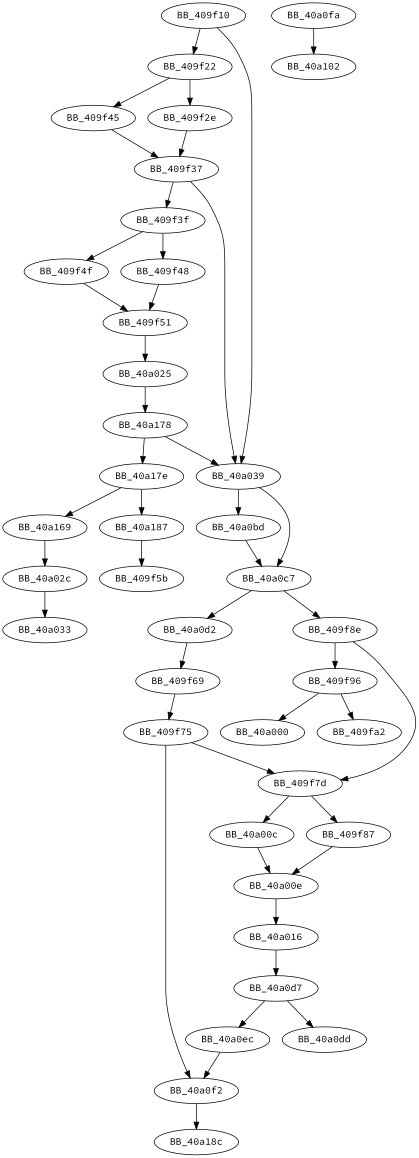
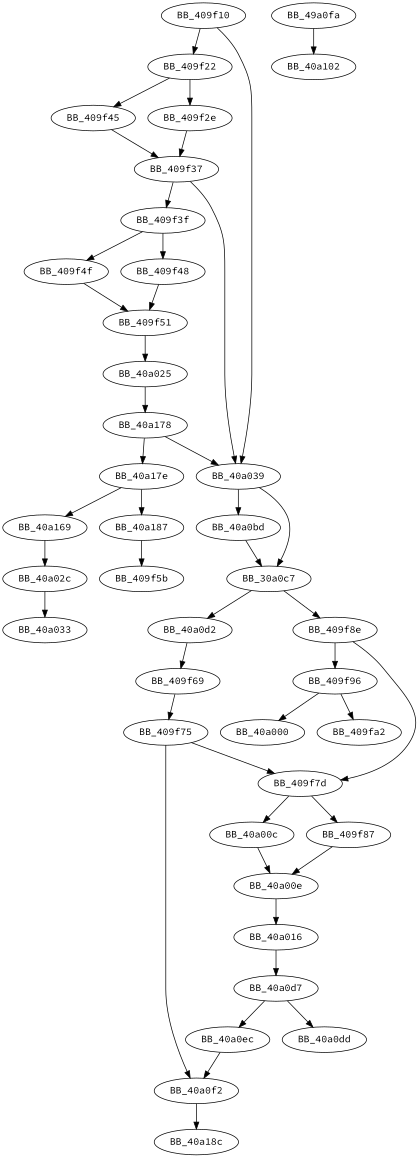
(314, 16) -> (314, 16)
(269, 579) -> (269, 579)
